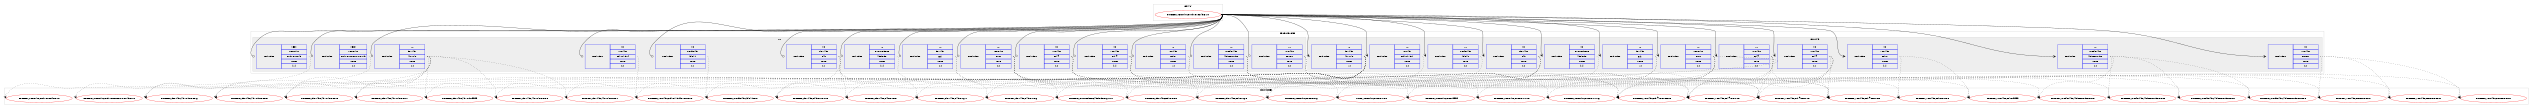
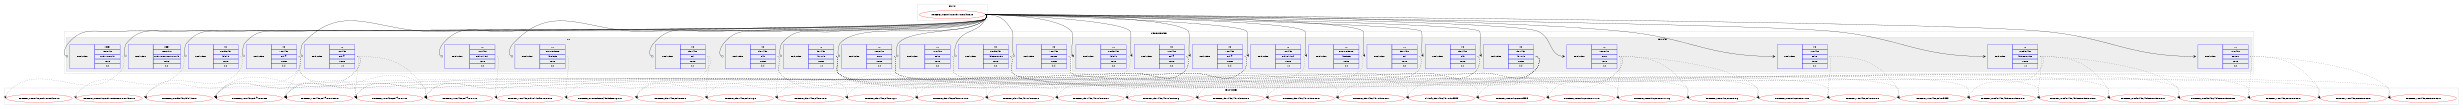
(460, 98) -> (1442, 98)
(1021, 98) -> none
(1372, 98) -> (1792, 98)
